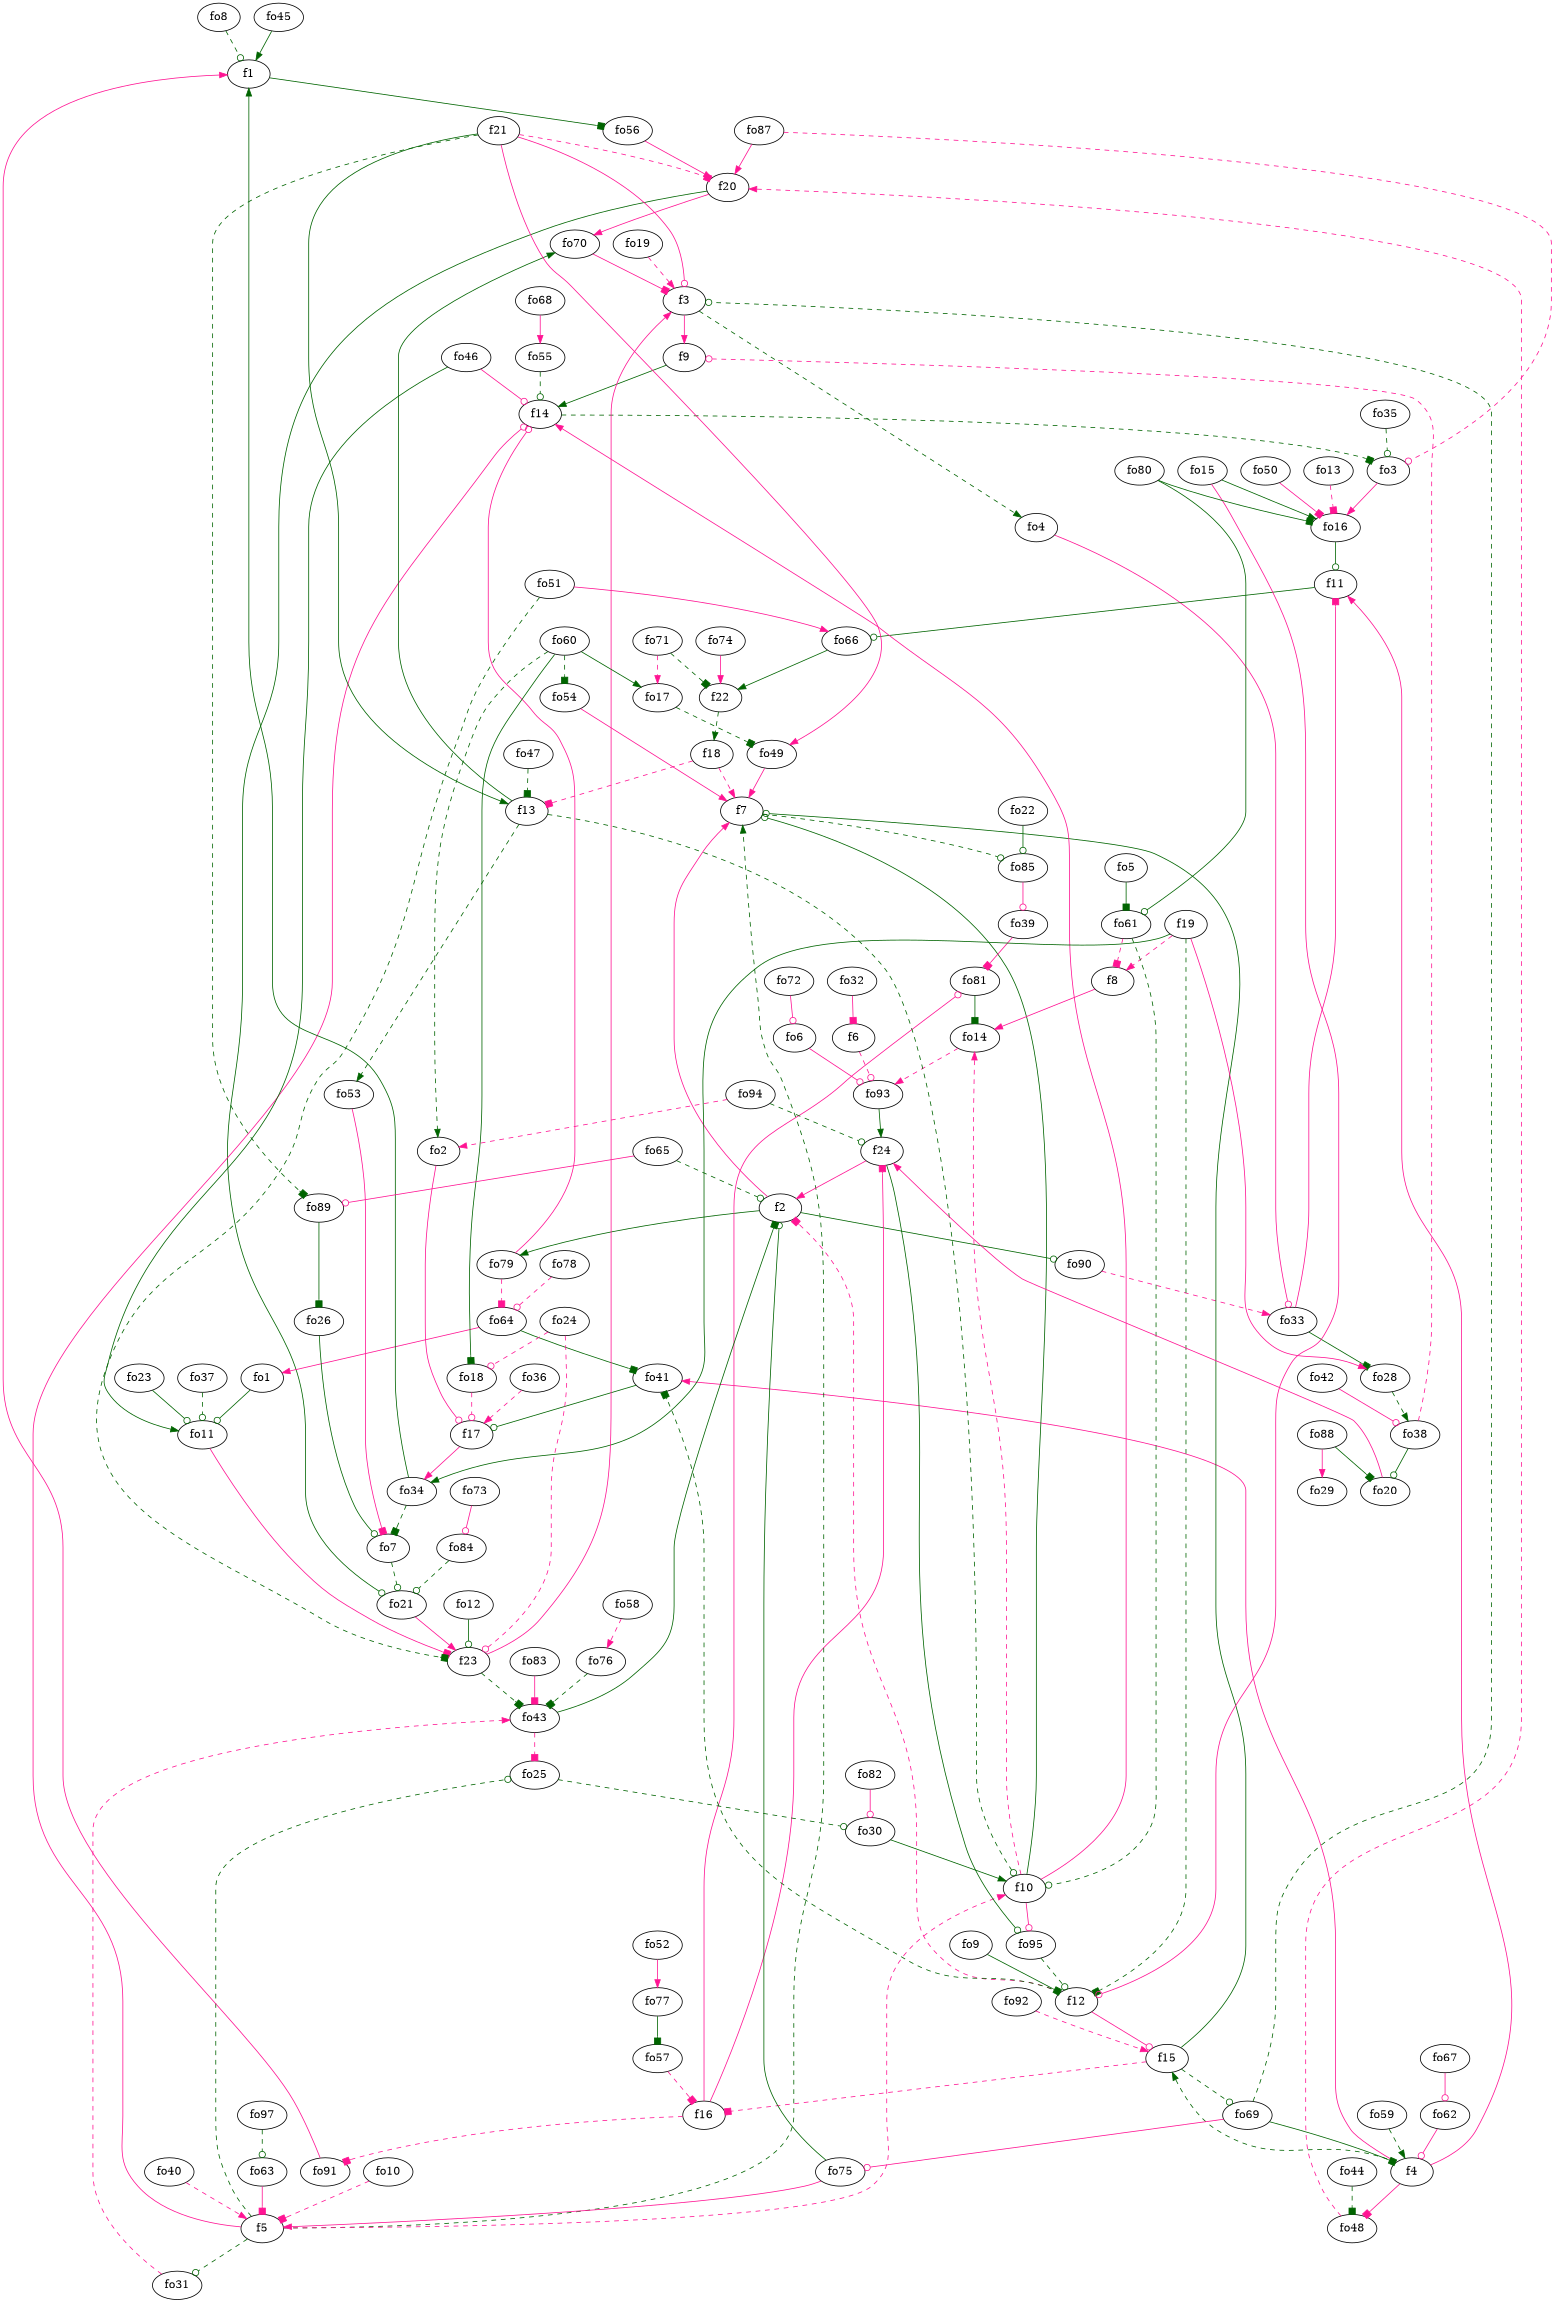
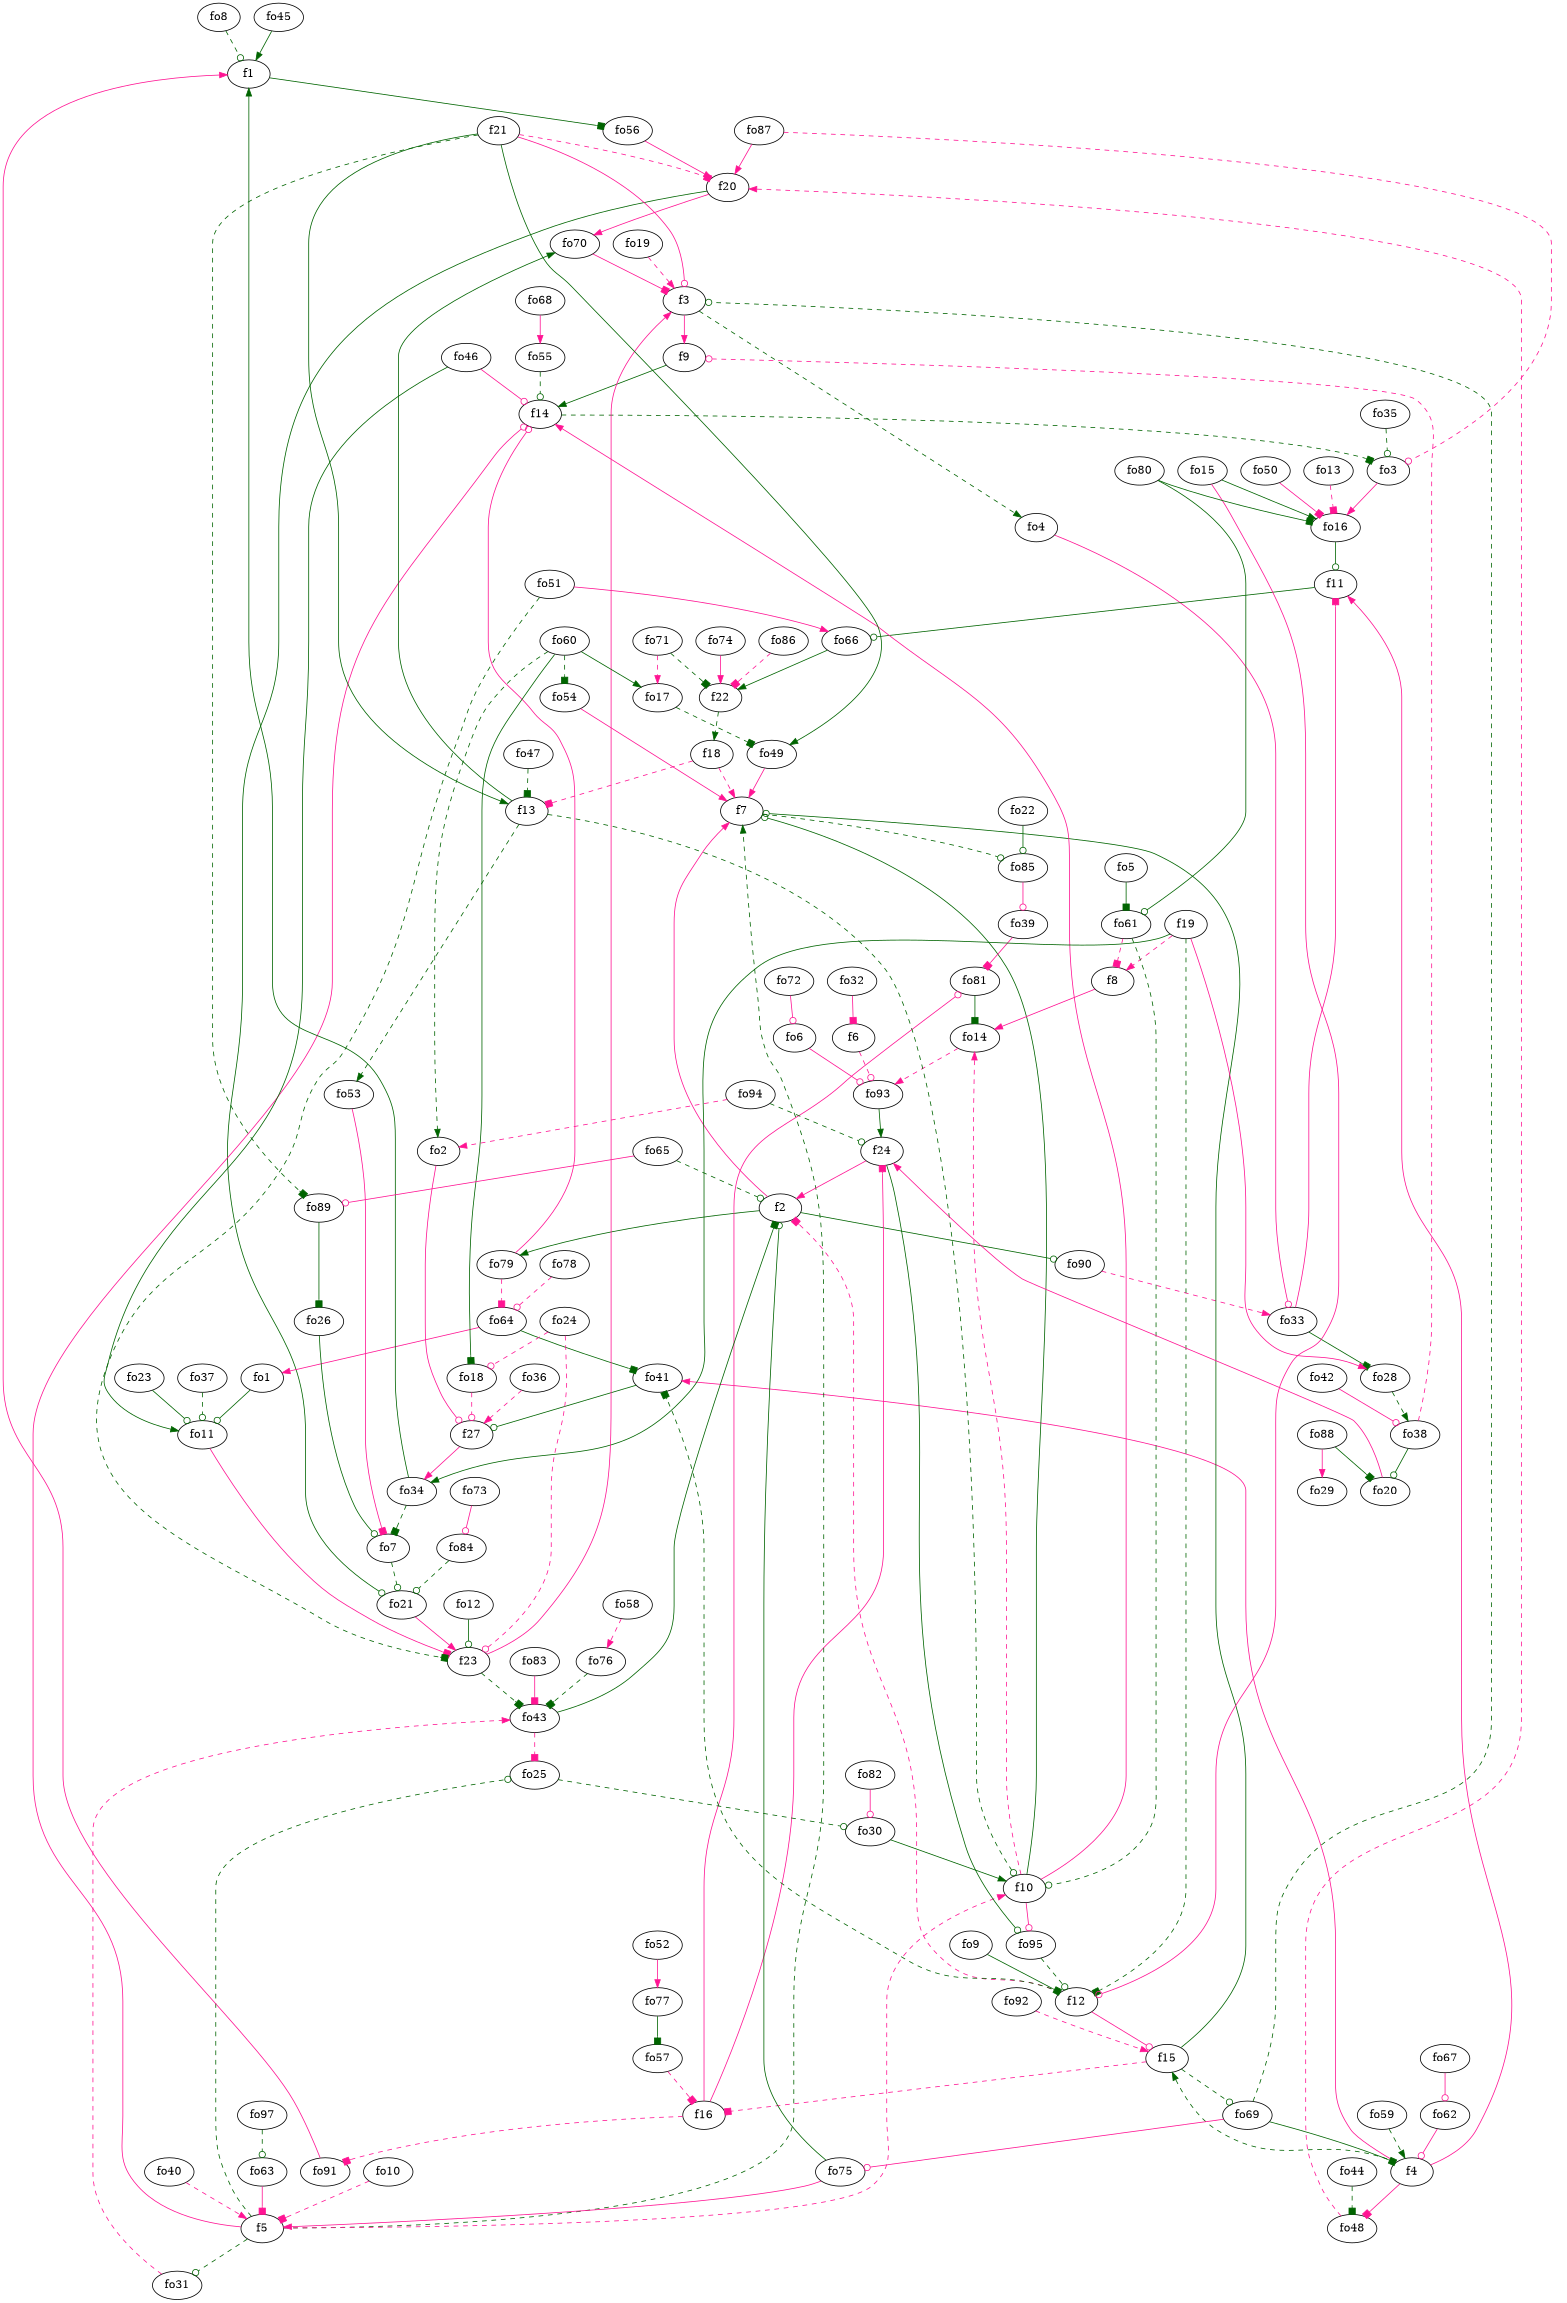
(727, 448) -> (727, 448)
none -> (784, 641)
(472, 1435) -> (472, 1435)
